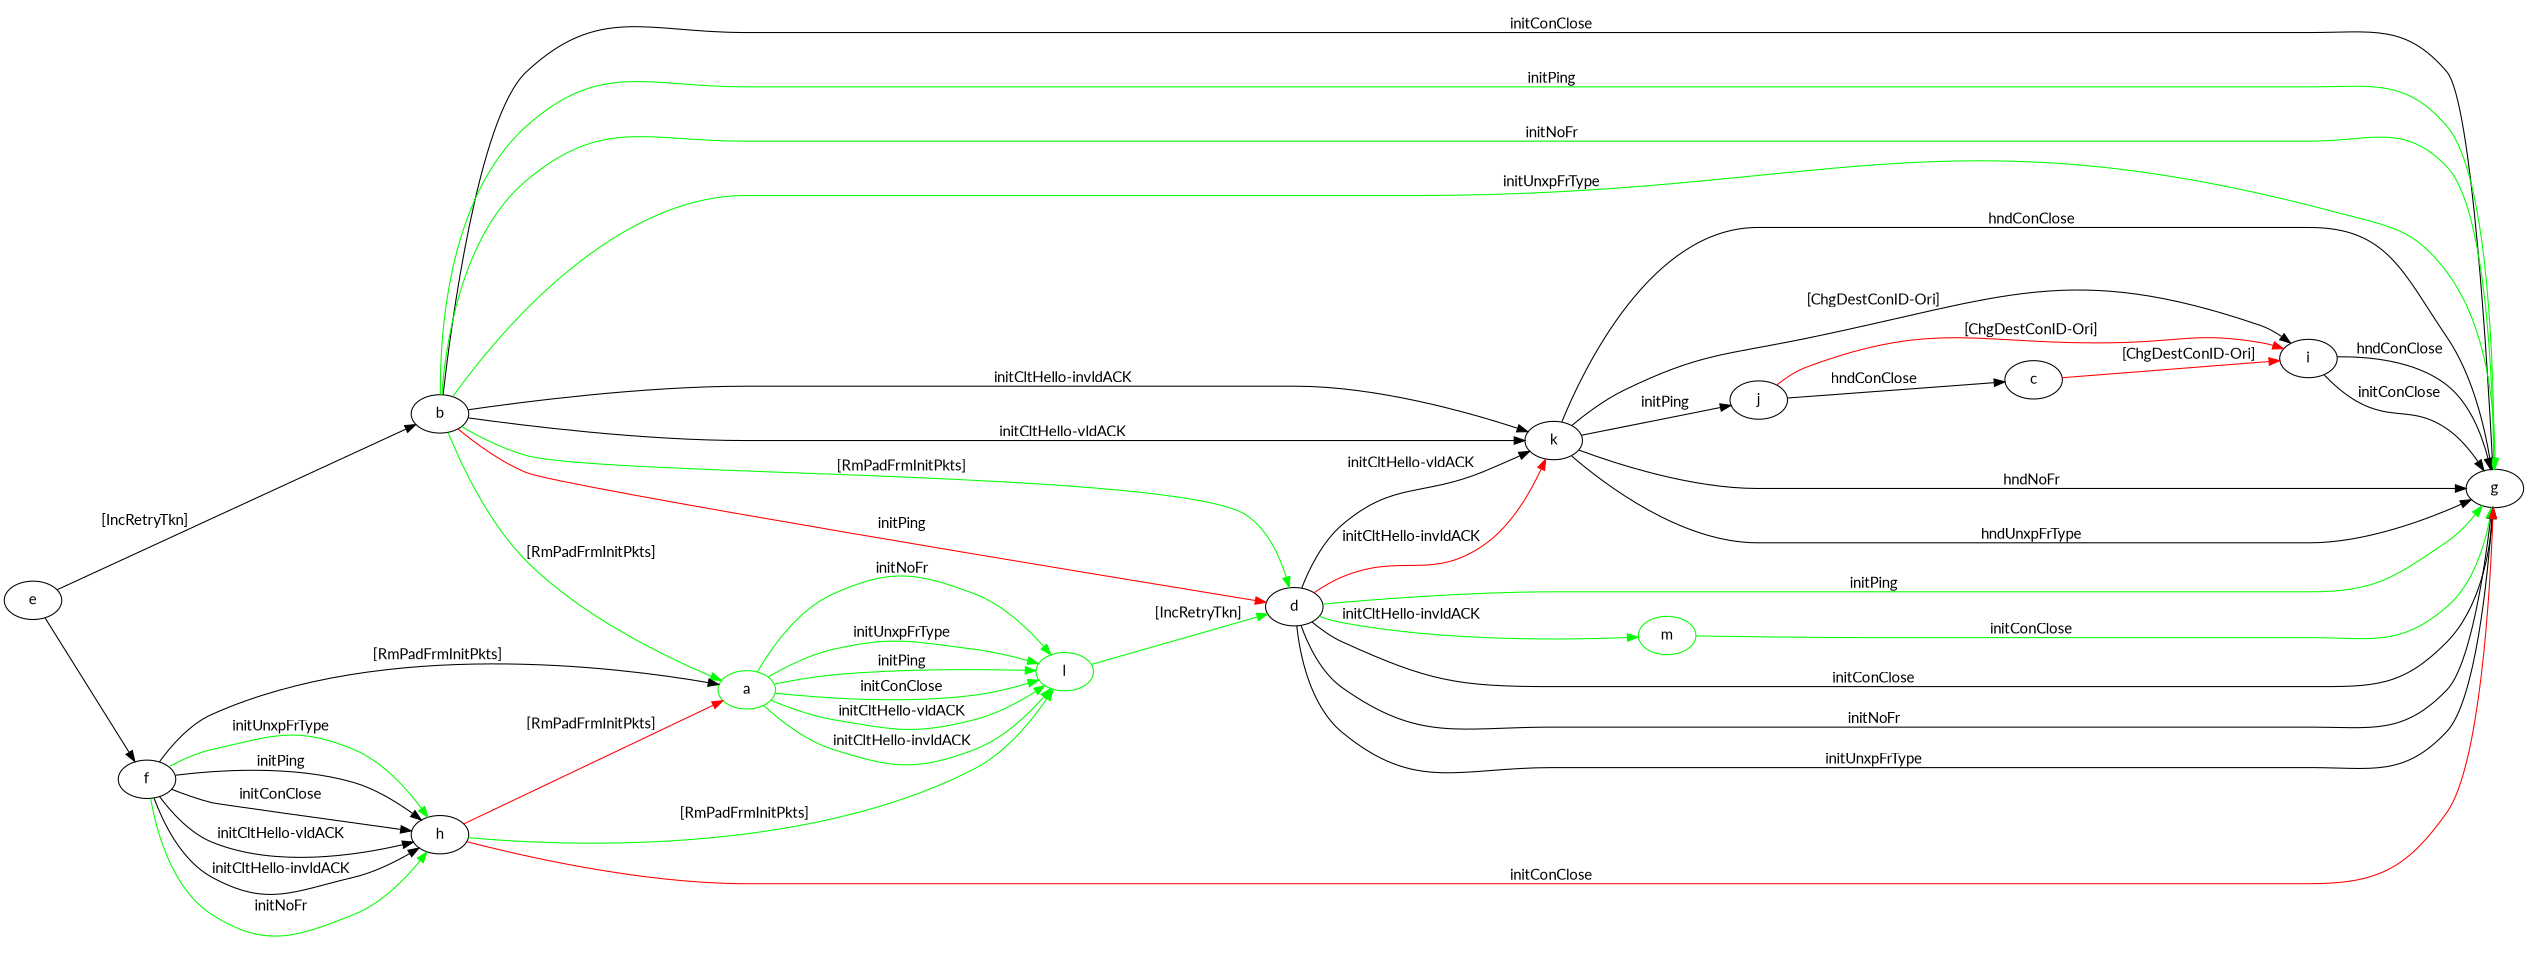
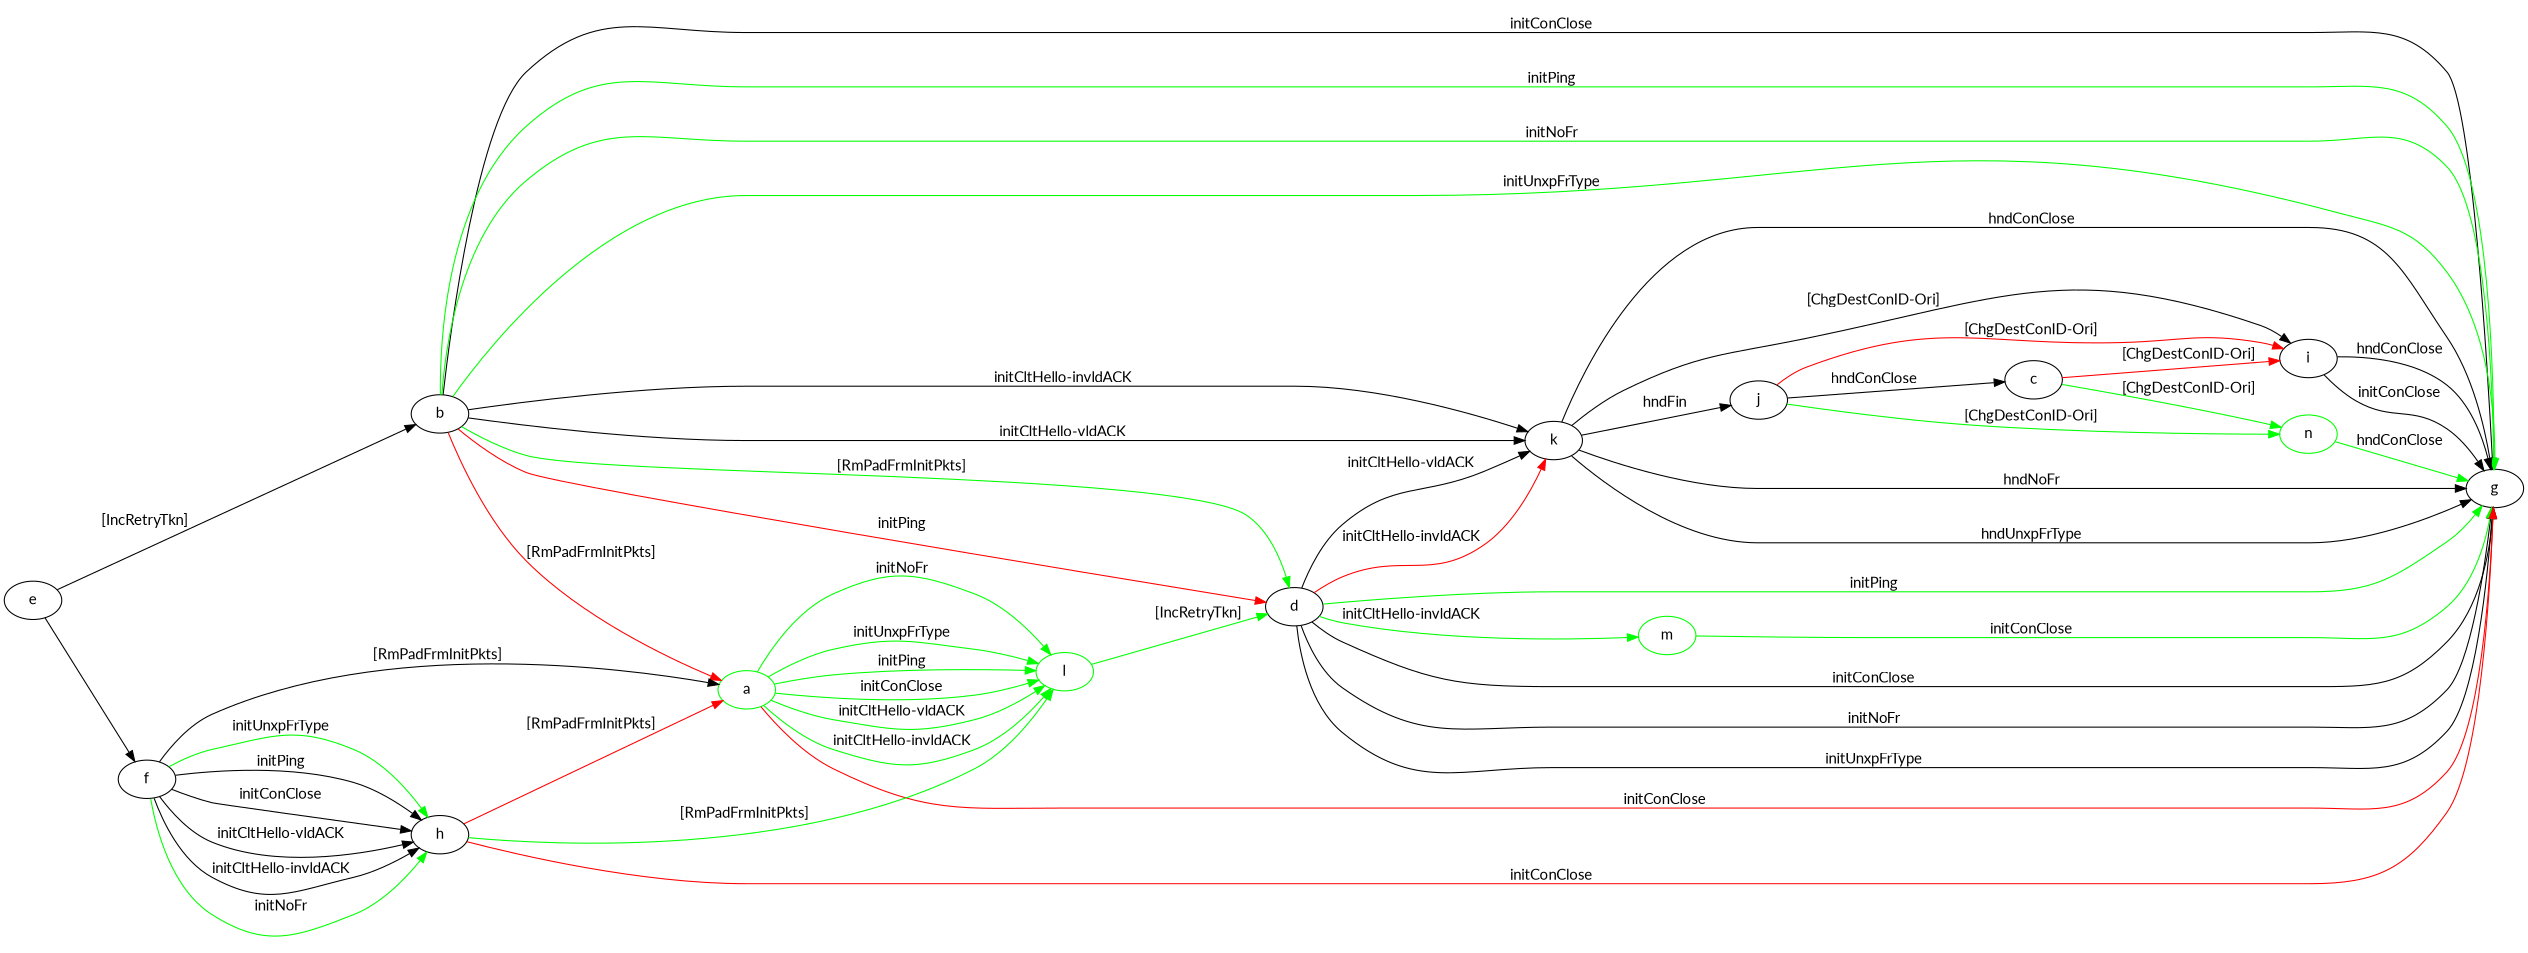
(1667, 403) -> (1667, 403)
none -> (2308, 434)
(552, 584) -> (552, 584)
none -> (1724, 808)
